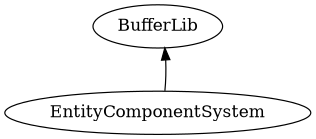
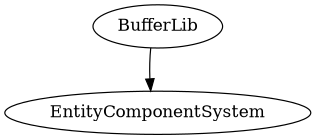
(166, 75) -> (150, 63)
